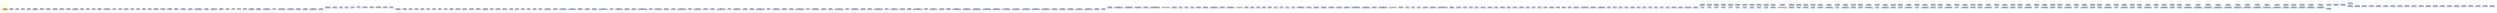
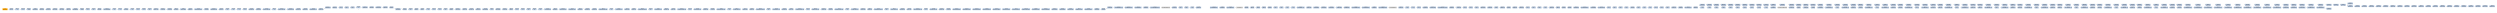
(1206, 8) -> none
